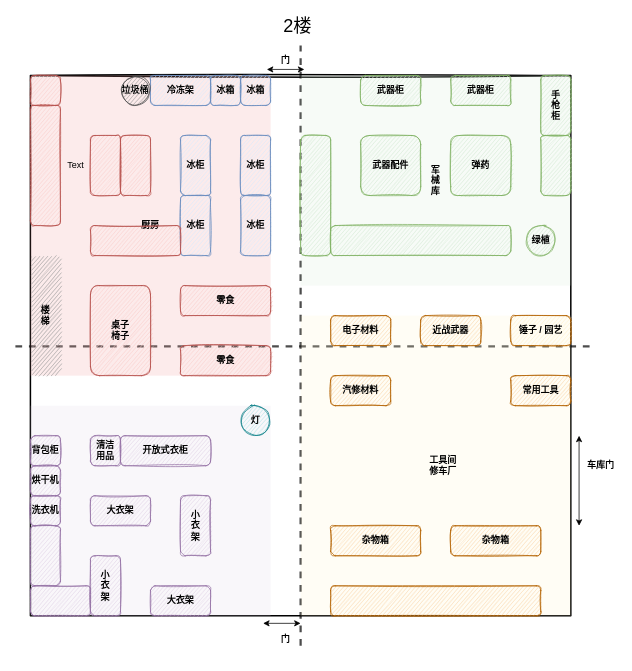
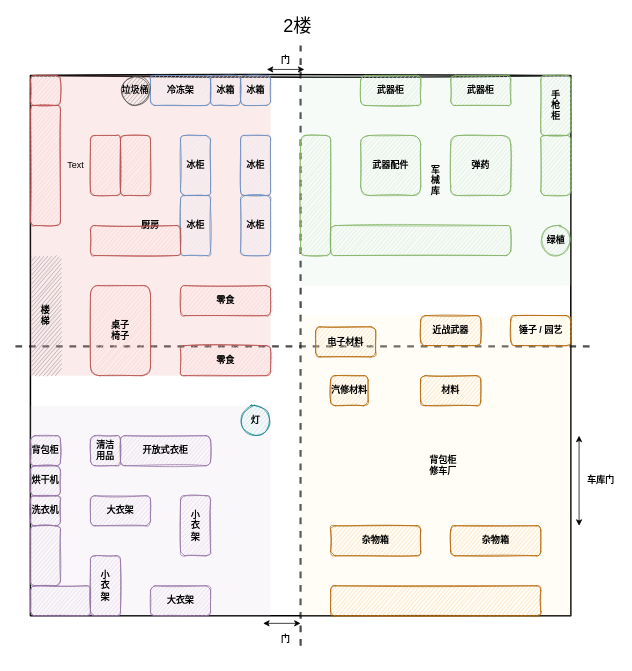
(540, 240) -> (555, 240)
(360, 330) -> (345, 342)
(360, 390) -> (349, 390)
none -> (450, 390)
(540, 390) -> none
(443, 465) -> (443, 465)
(600, 465) -> (600, 480)
